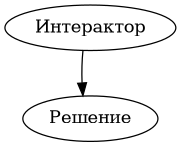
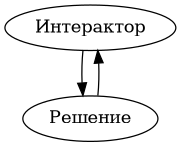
none -> (99, 79)
